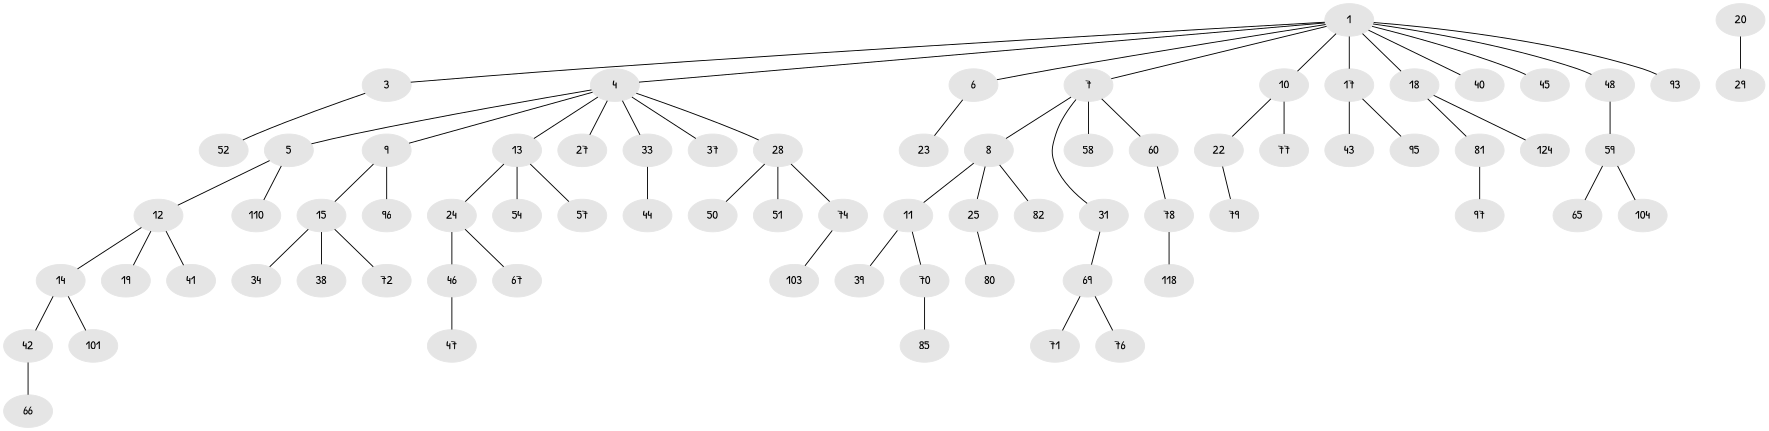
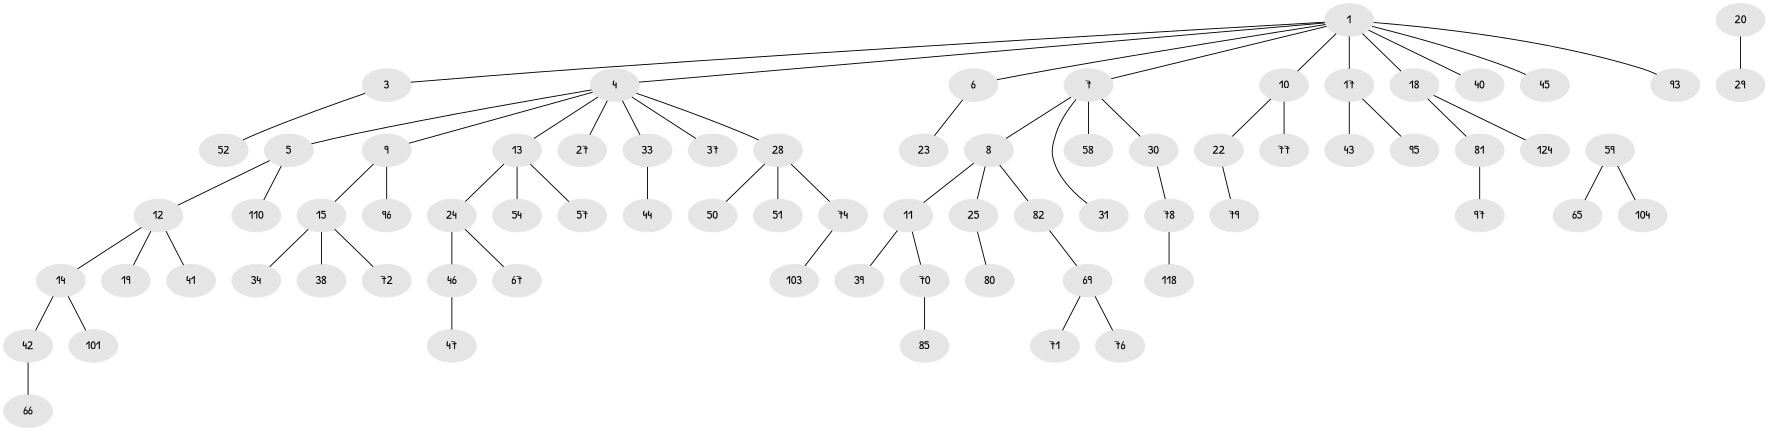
(1610, 85) -> none
(1154, 150) -> (1154, 150)
(1096, 248) -> (1063, 248)
